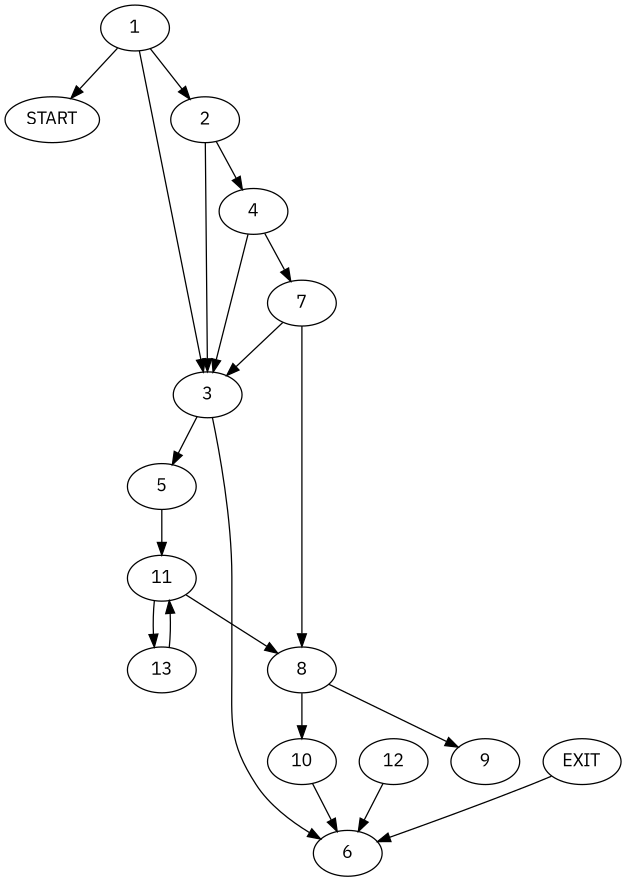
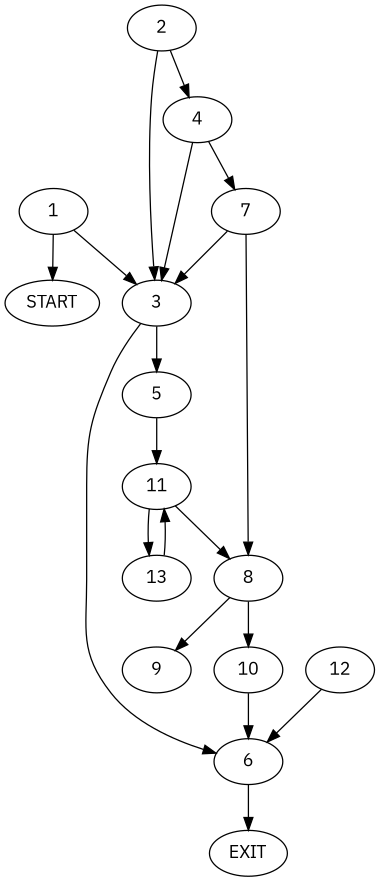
(166, 69) -> none
(471, 808) -> (248, 801)
